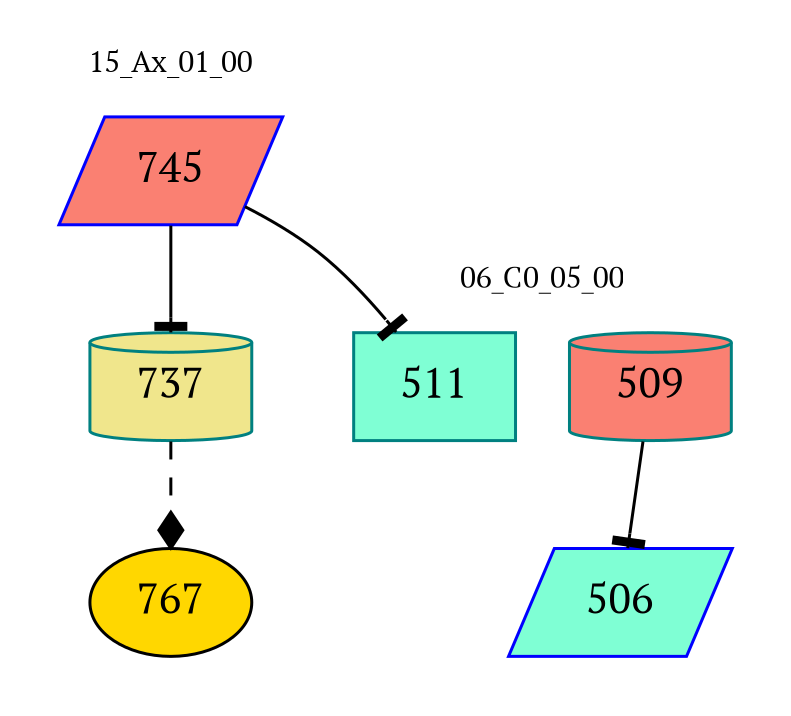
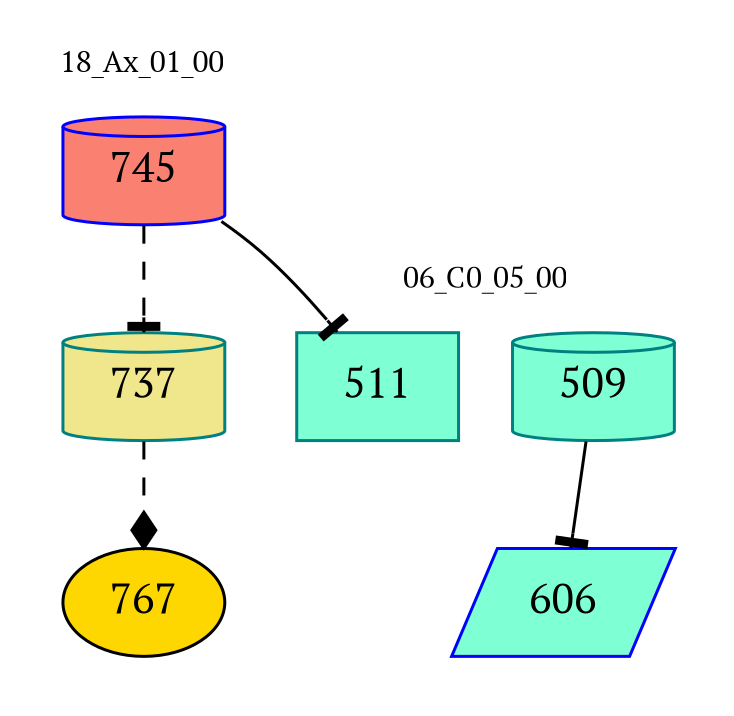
(171, 64) -> (142, 64)
(171, 171) -> (144, 171)
(171, 272) -> (144, 272)
(650, 387) -> (593, 387)
(620, 602) -> (563, 602)
